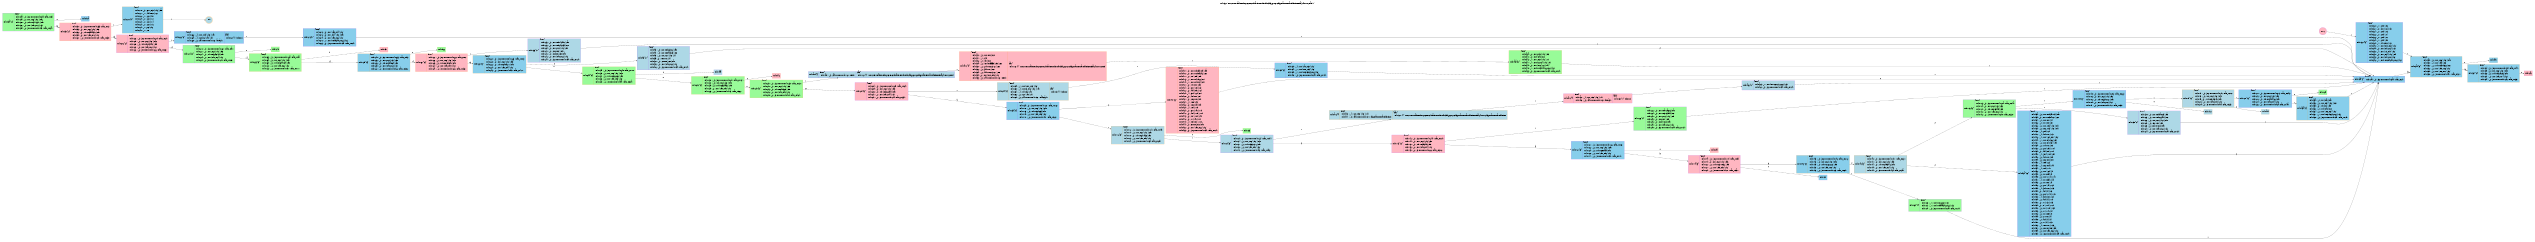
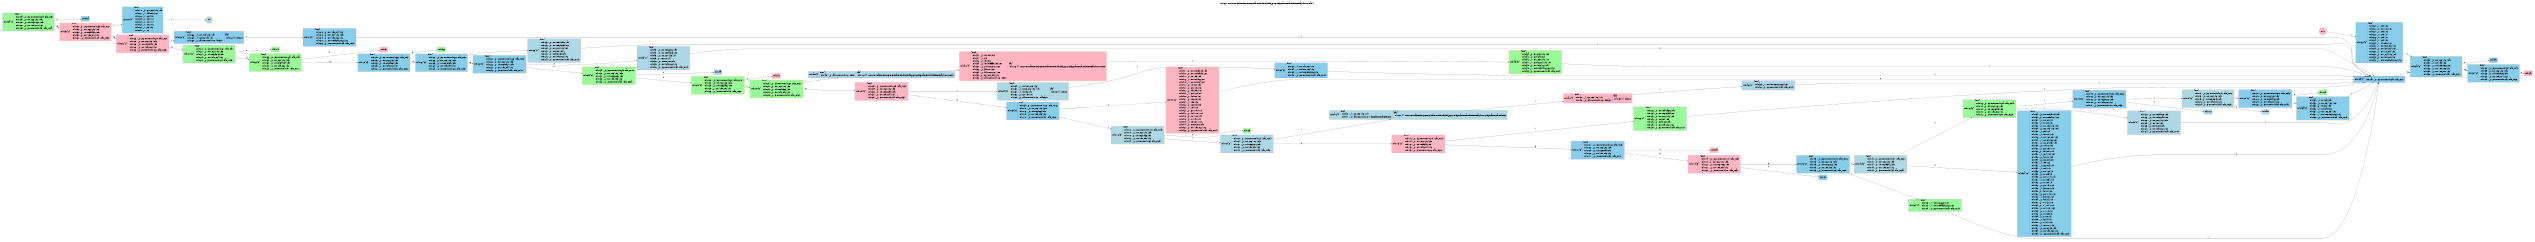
(441, 63) -> (441, 63)
